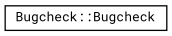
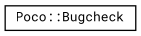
(86, 18) -> (70, 18)
